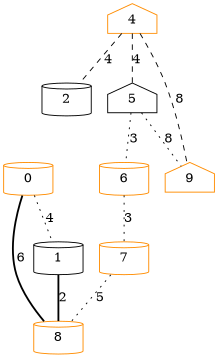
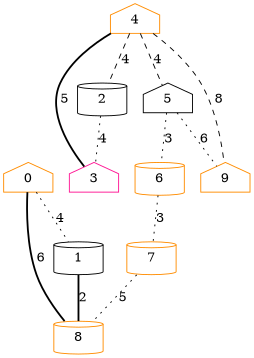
(169, 139) -> (204, 139)
(28, 179) -> (28, 179)
none -> (94, 179)
